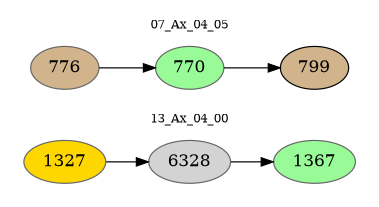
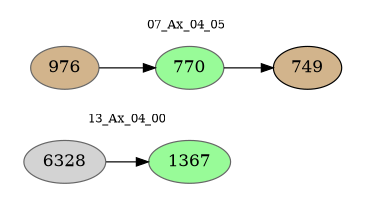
(65, 68) -> (65, 68)
(315, 68) -> (308, 68)
(65, 162) -> none
